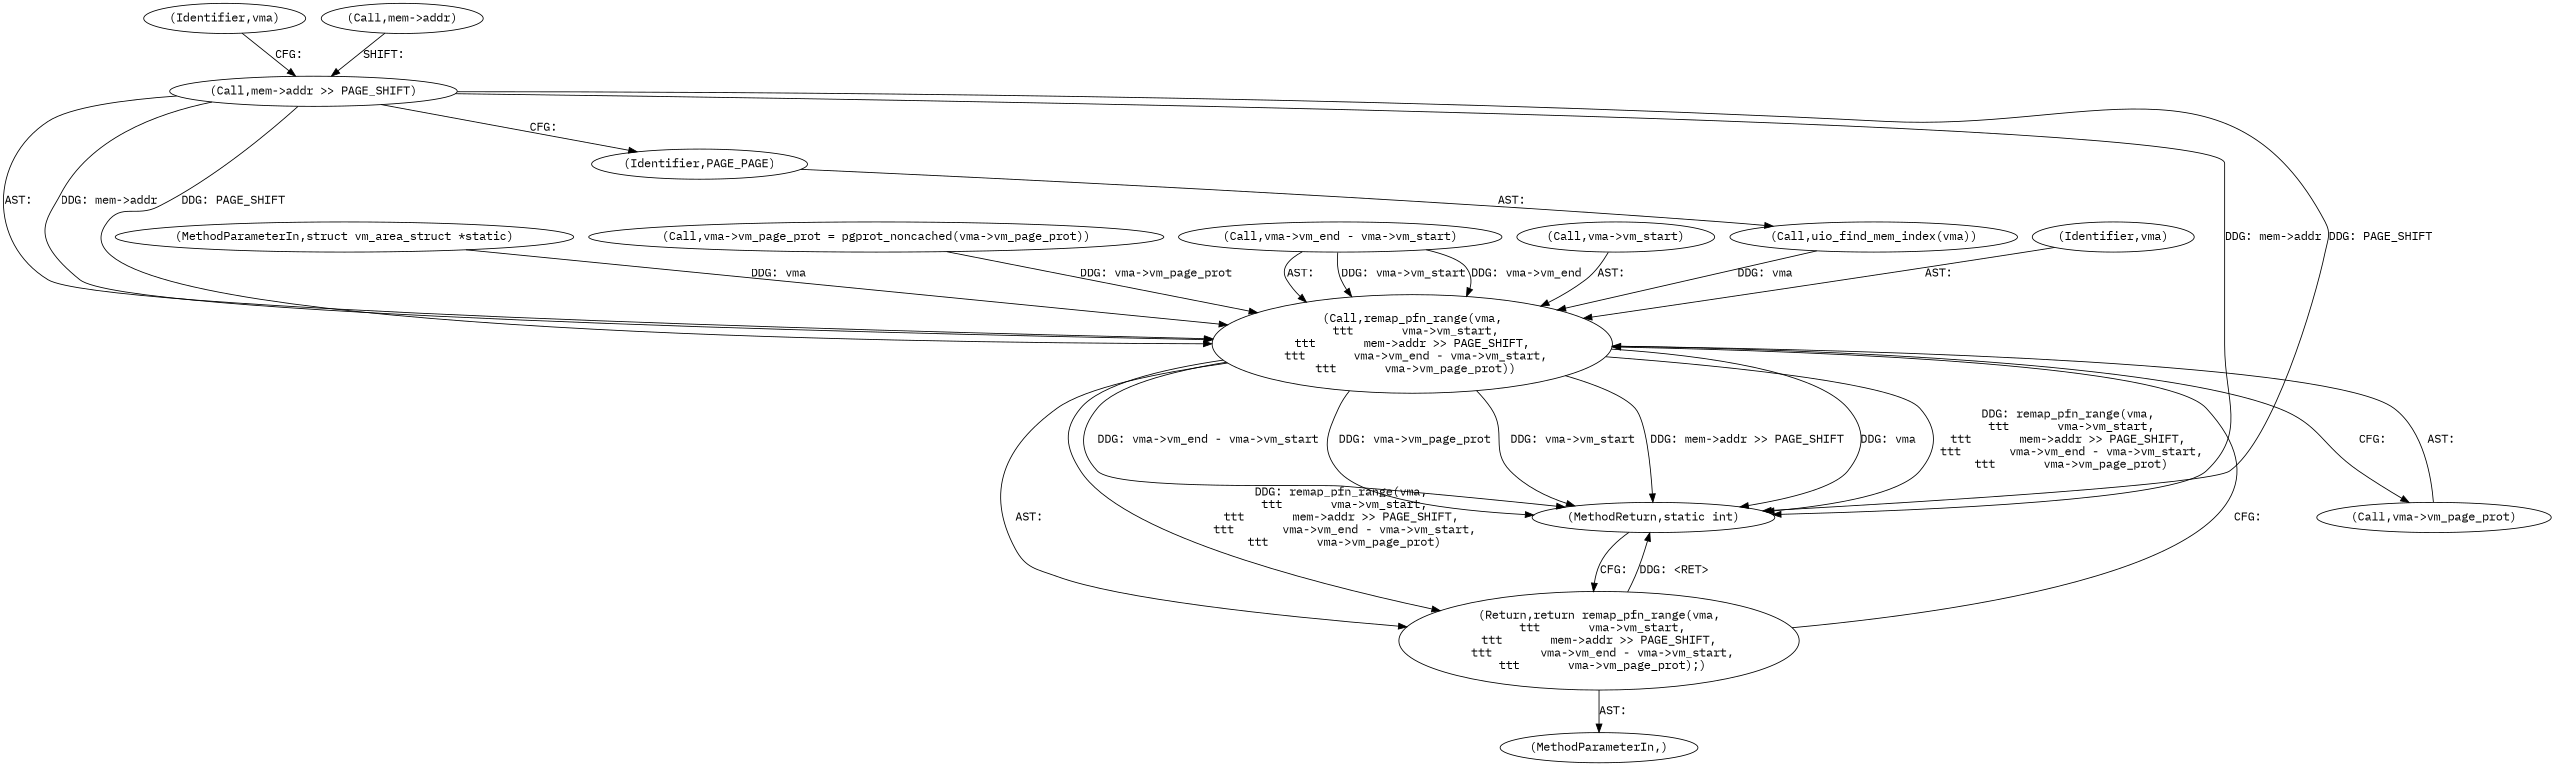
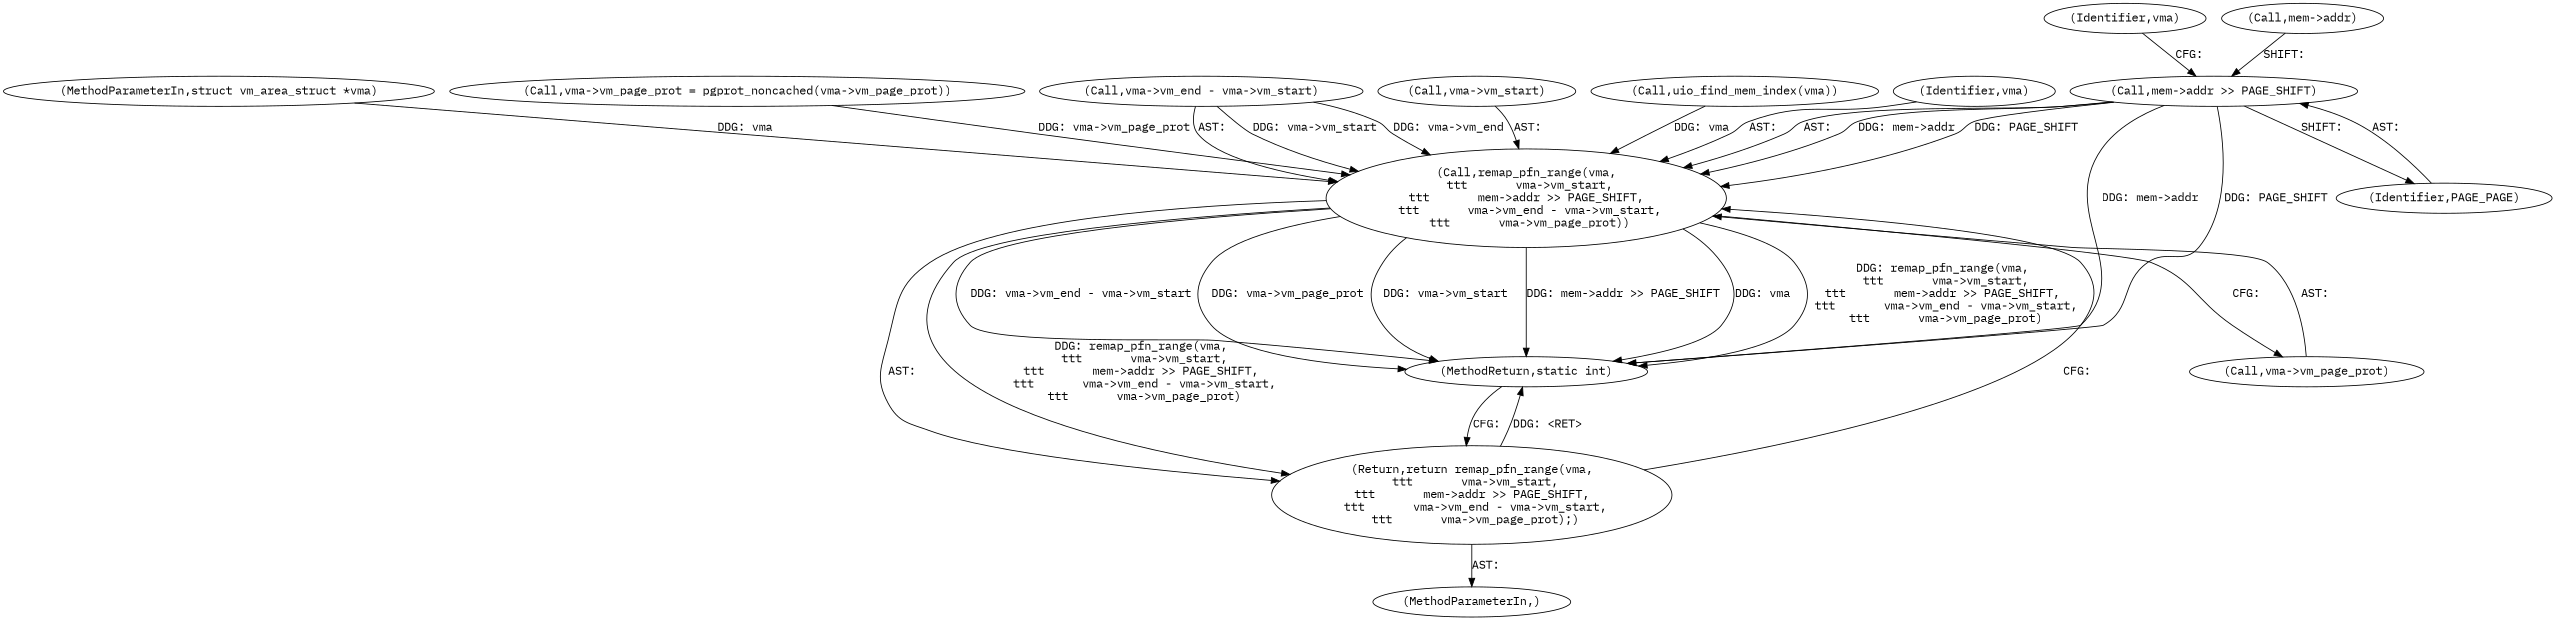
(547, 128) -> (2325, 128)
(1283, 194) -> (2376, 135)
(344, 237) -> (219, 91)
